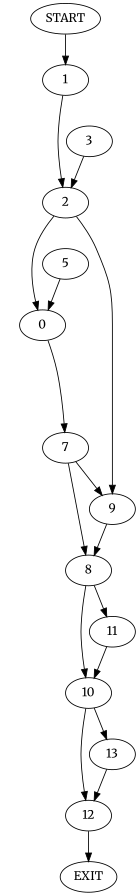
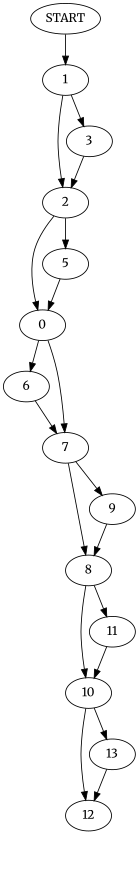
none -> (76, 107)
(112, 347) -> (66, 229)
none -> (26, 387)
(89, 877) -> none
